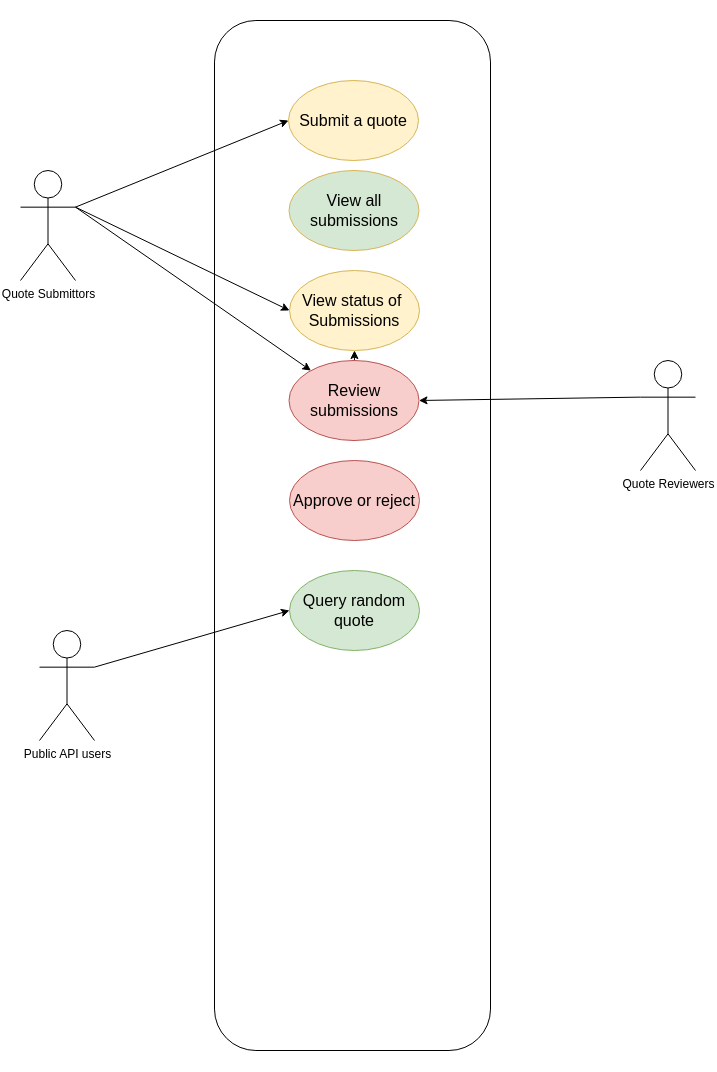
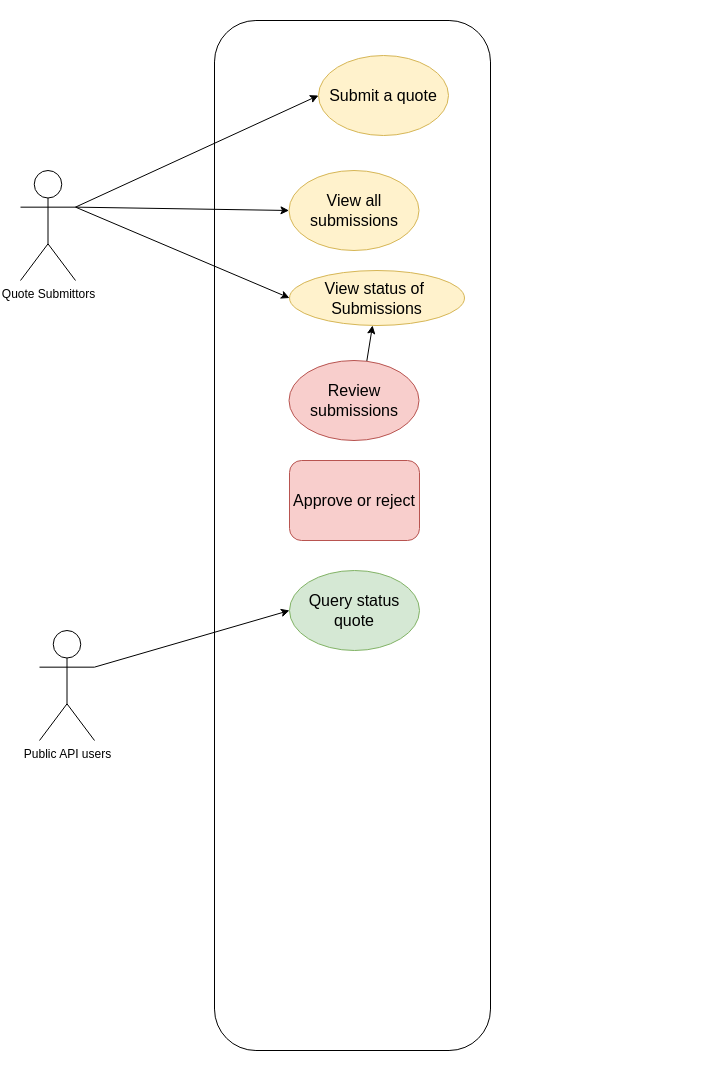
(354, 121) -> (384, 96)
(354, 211) -> (354, 211)
(193, 289) -> (180, 209)
(355, 311) -> (377, 298)
(532, 399) -> none
(668, 416) -> none
(355, 501) -> (355, 501)
(355, 611) -> (355, 611)
